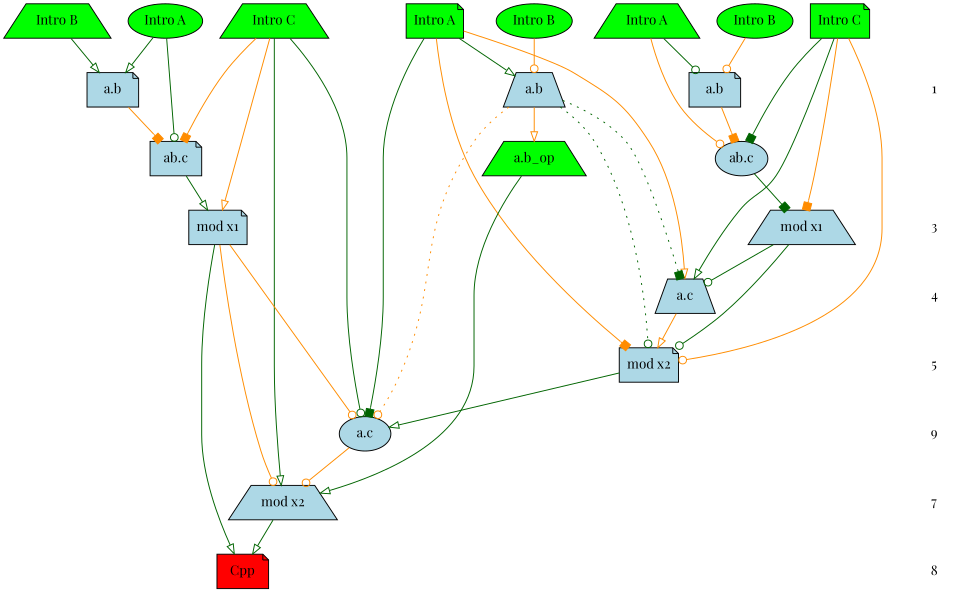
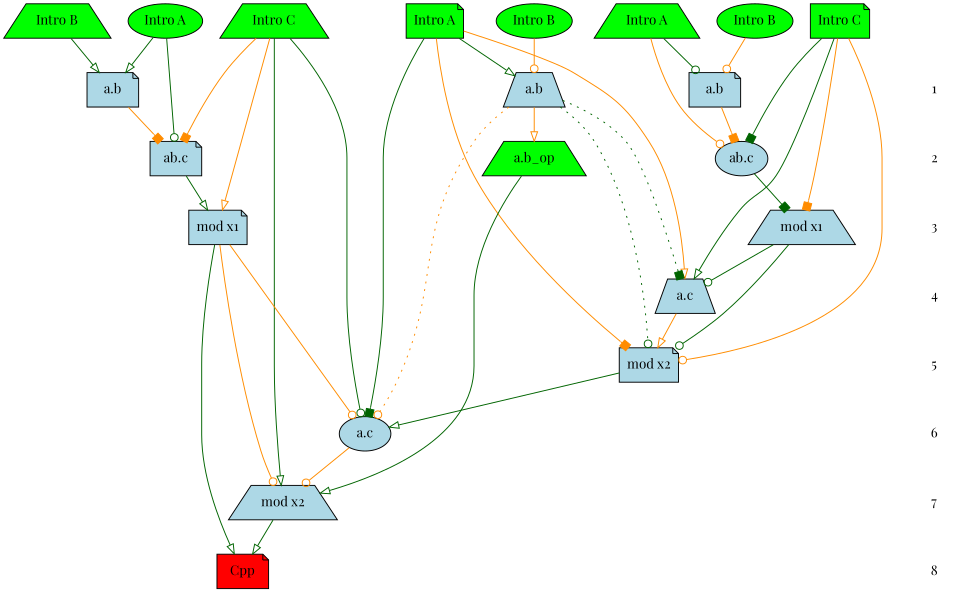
none -> (935, 159)
(935, 434) -> (935, 434)
